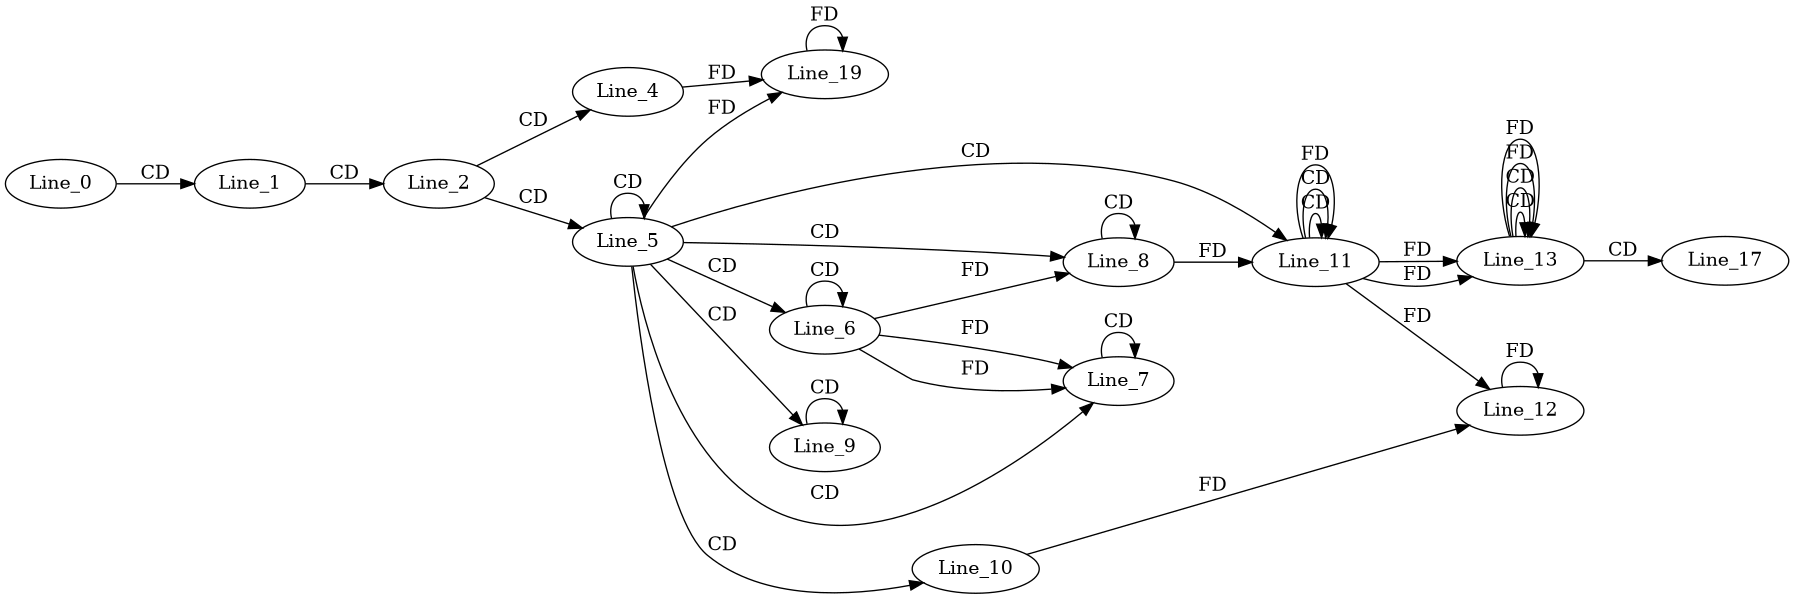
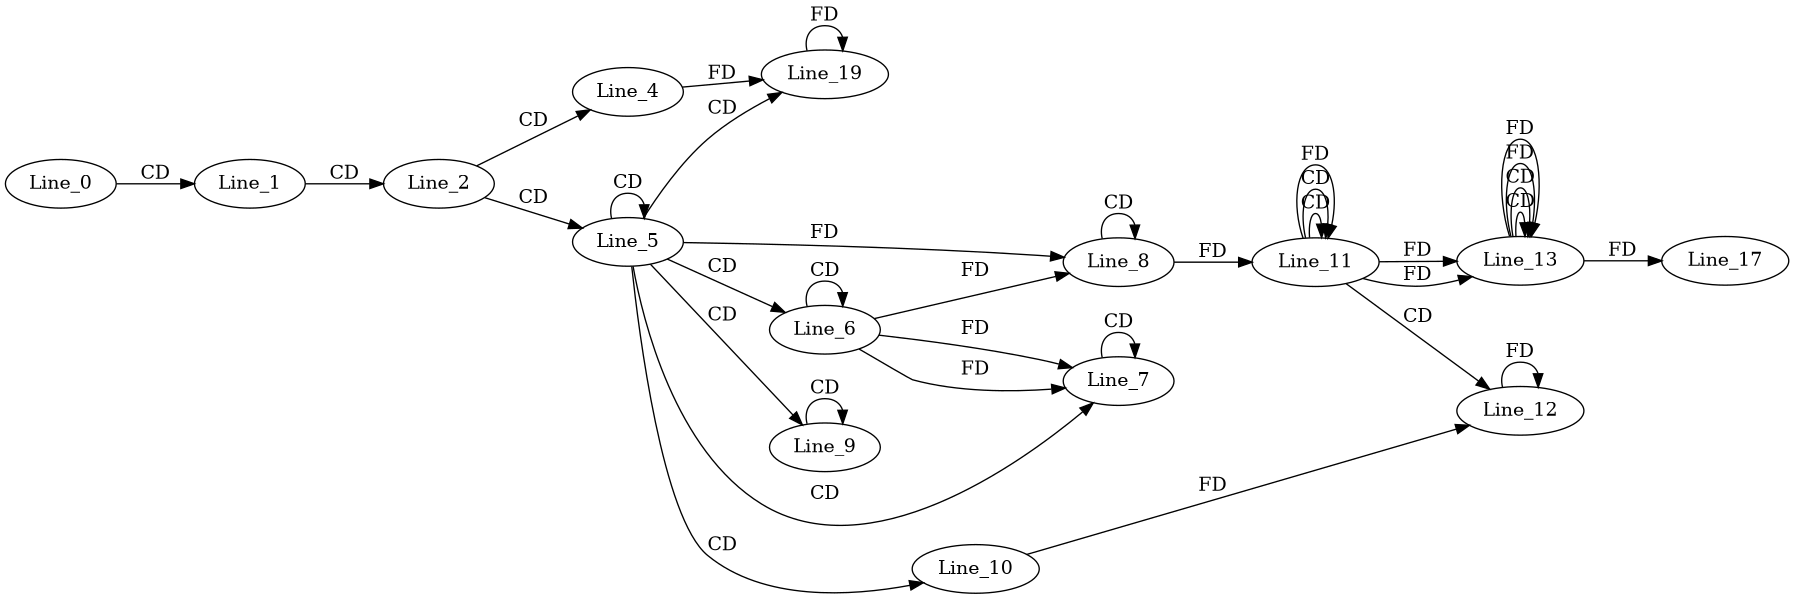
(722, 109) -> (722, 109)
(977, 165) -> none
(825, 233) -> (825, 233)
(1623, 251) -> (1623, 251)
(1418, 317) -> (1418, 317)
